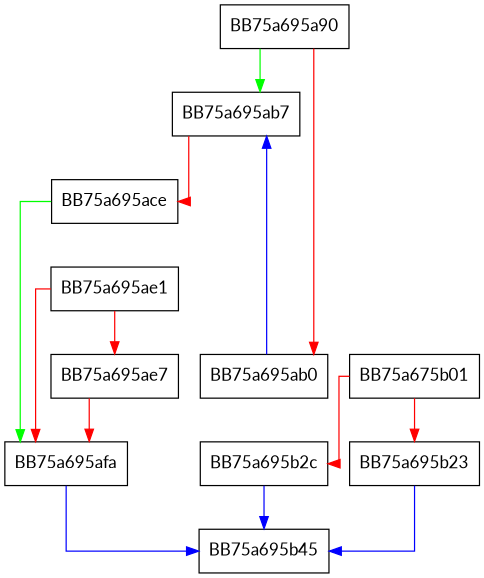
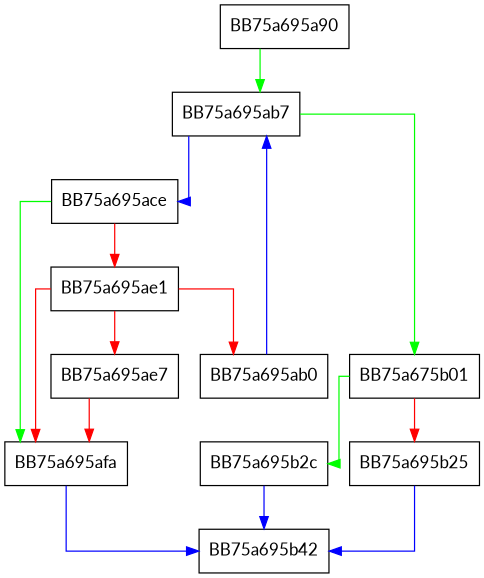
(189, 169) -> (189, 169)
none -> (415, 171)
(314, 195) -> (233, 289)
none -> (115, 239)
(339, 415) -> (339, 415)
(415, 464) -> (415, 464)
(264, 551) -> (264, 551)
